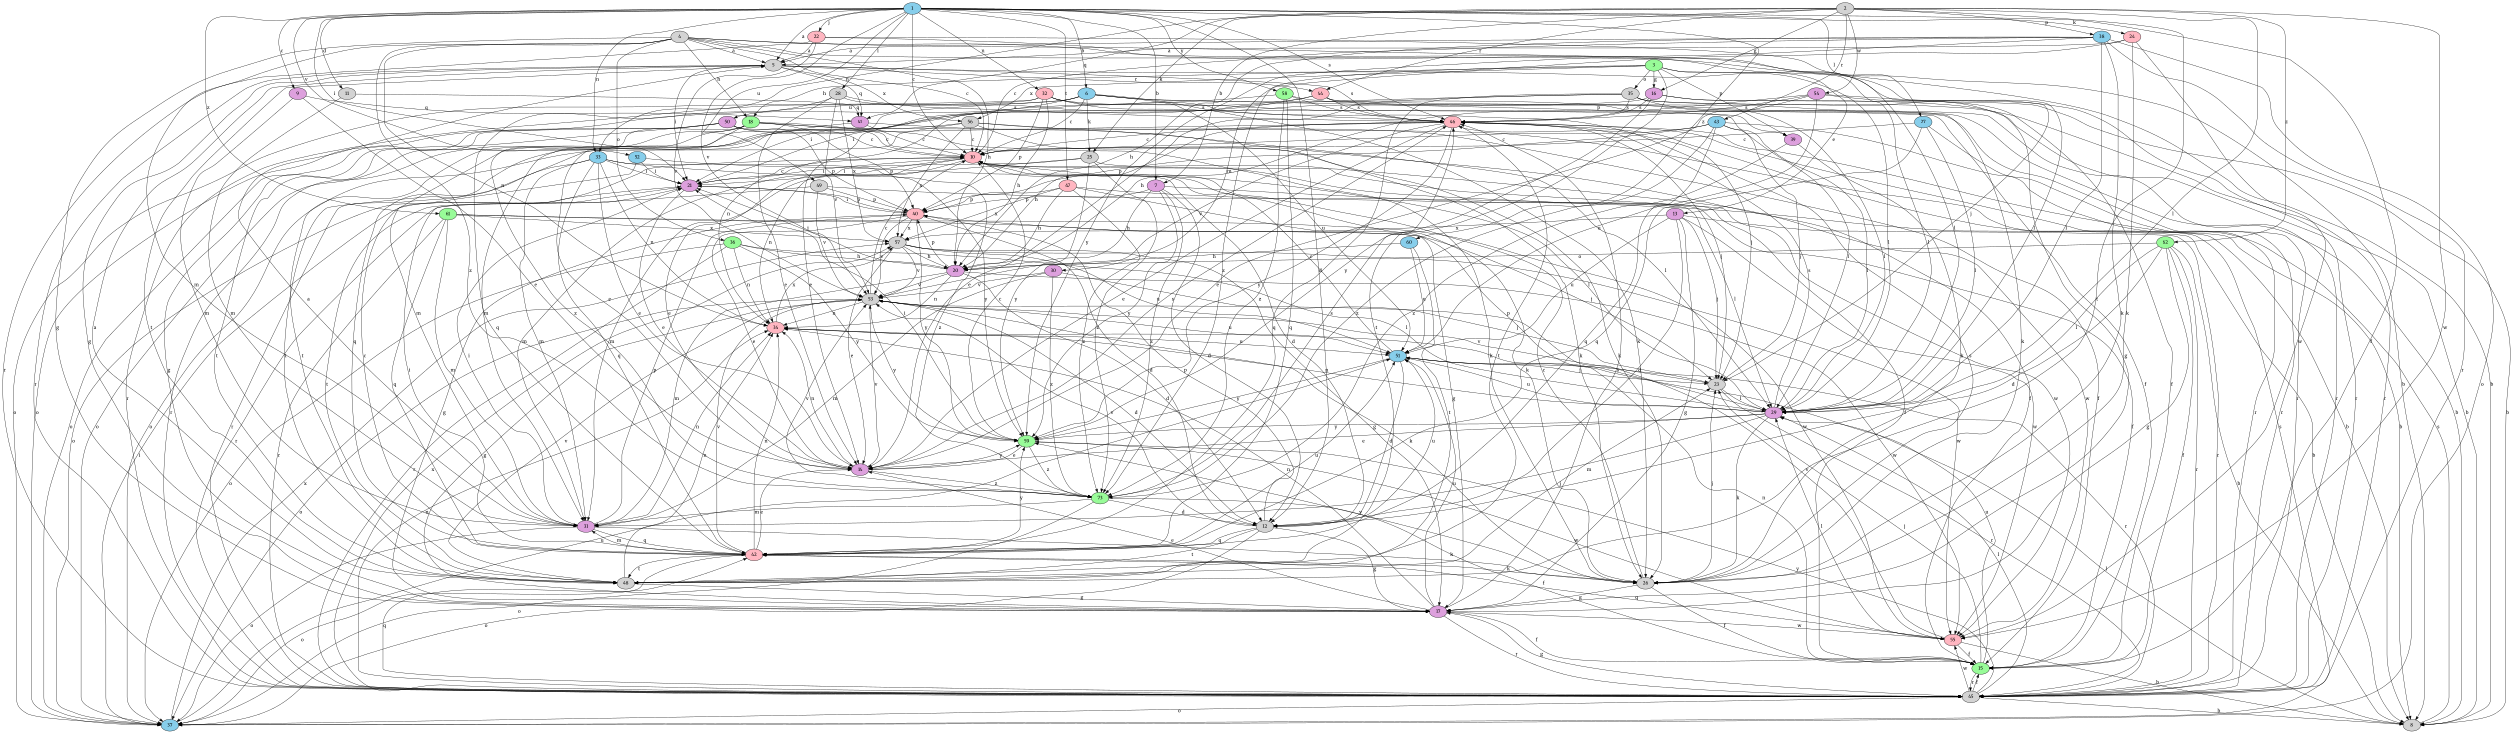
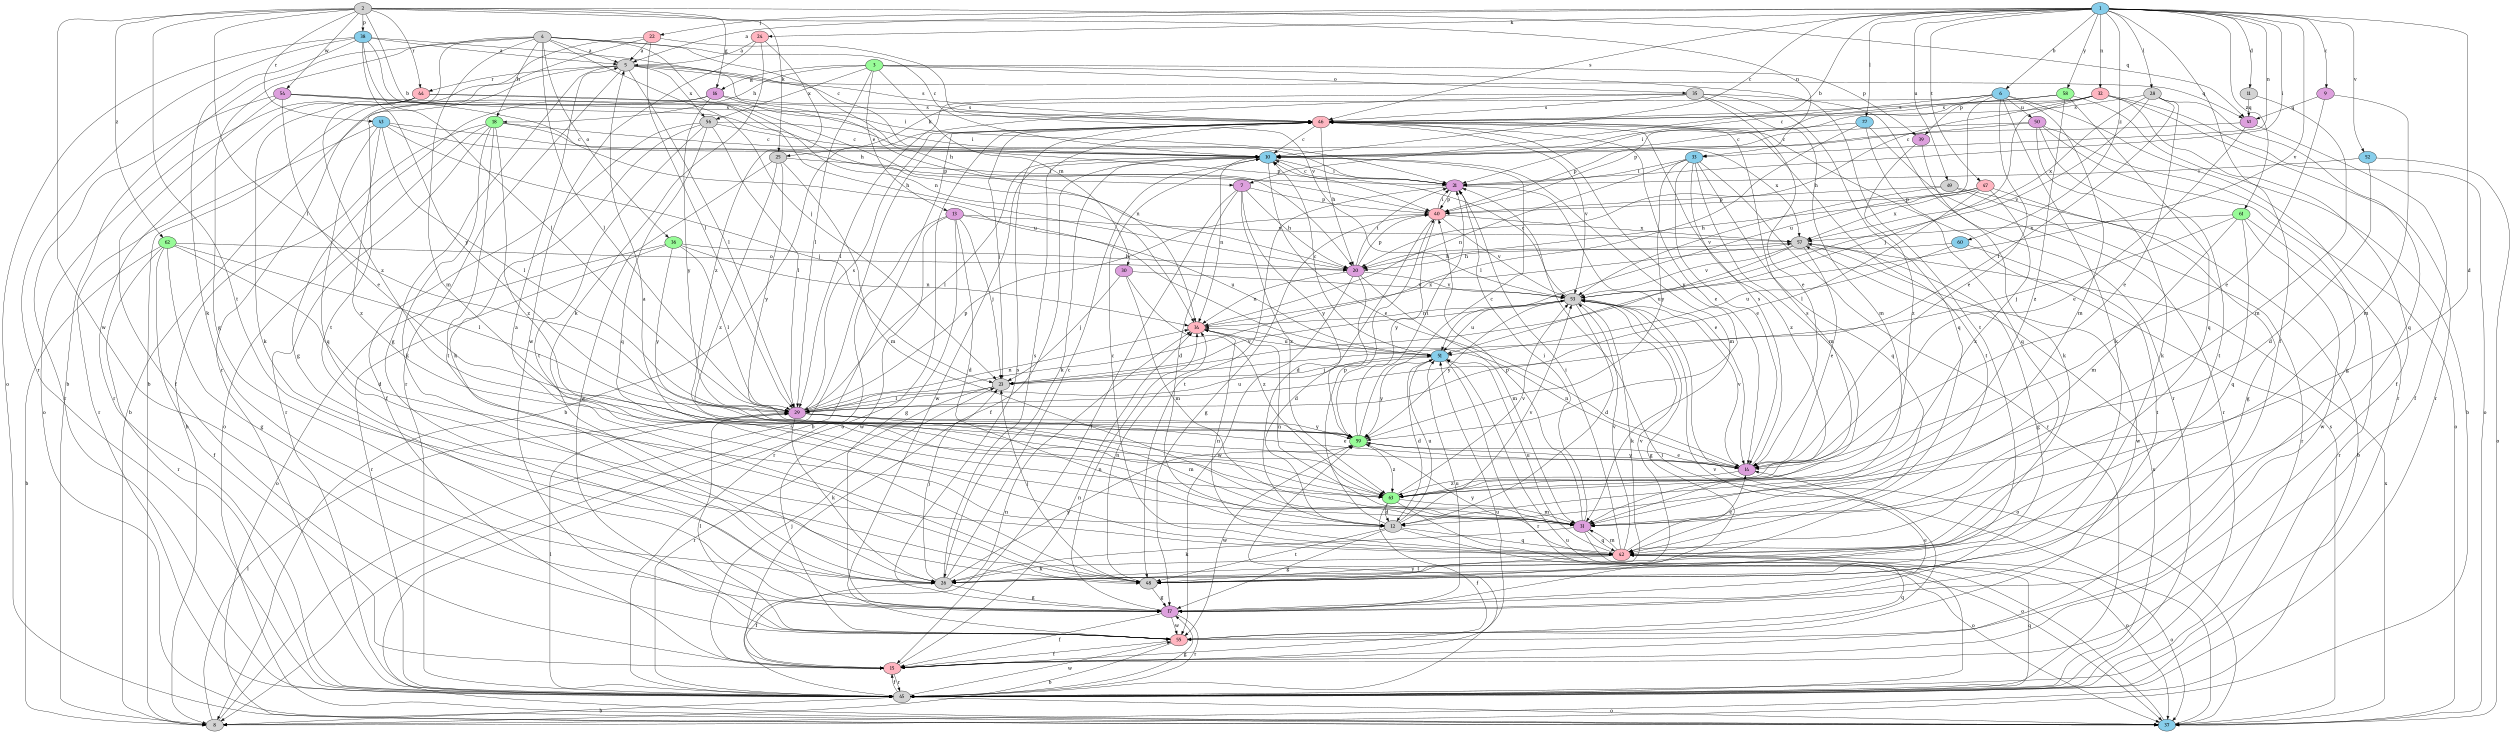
(973, 157) -> (1268, 157)
(721, 280) -> none
(1100, 498) -> (1391, 498)
(1981, 668) -> (892, 668)
